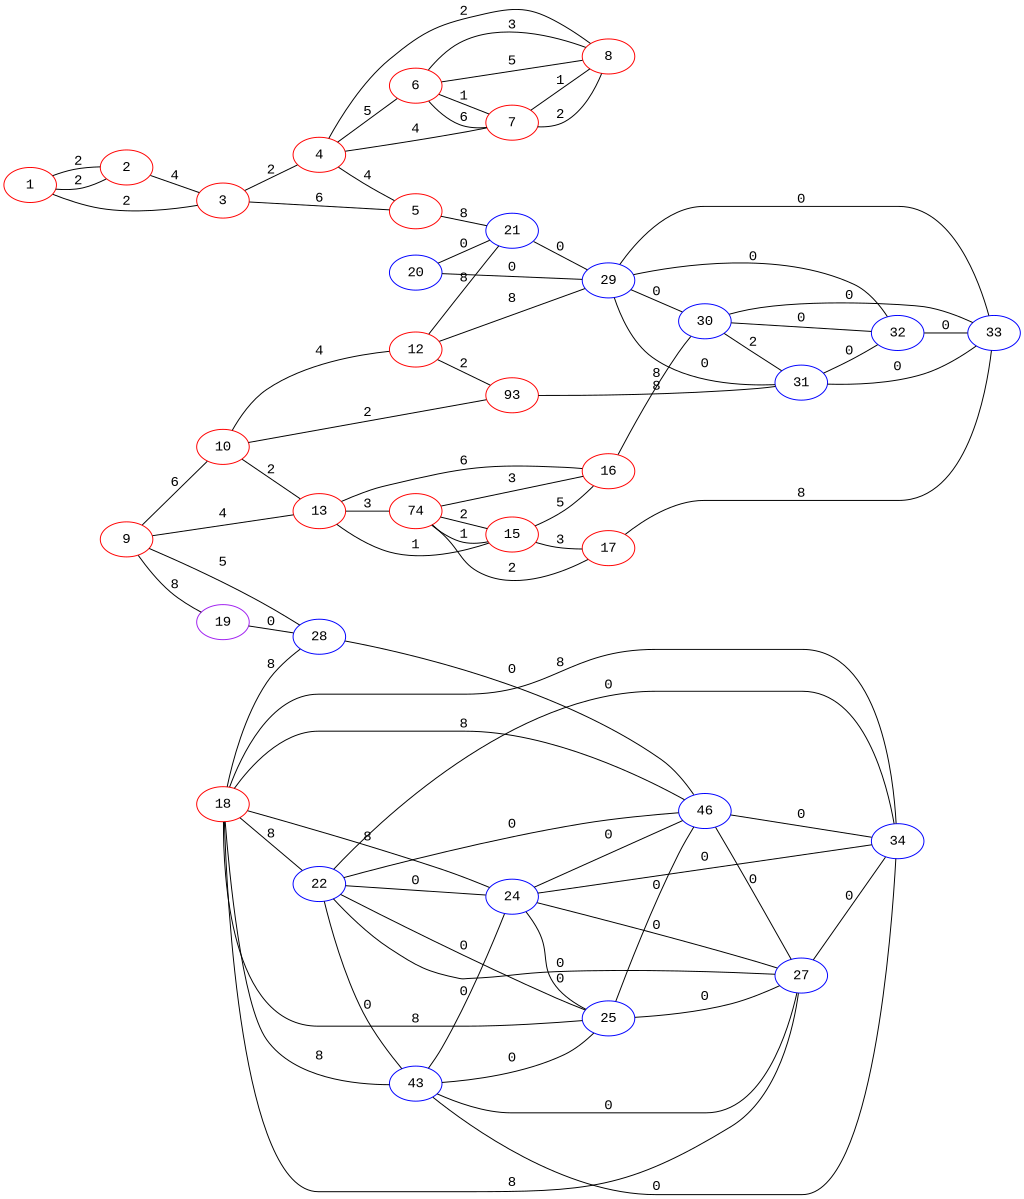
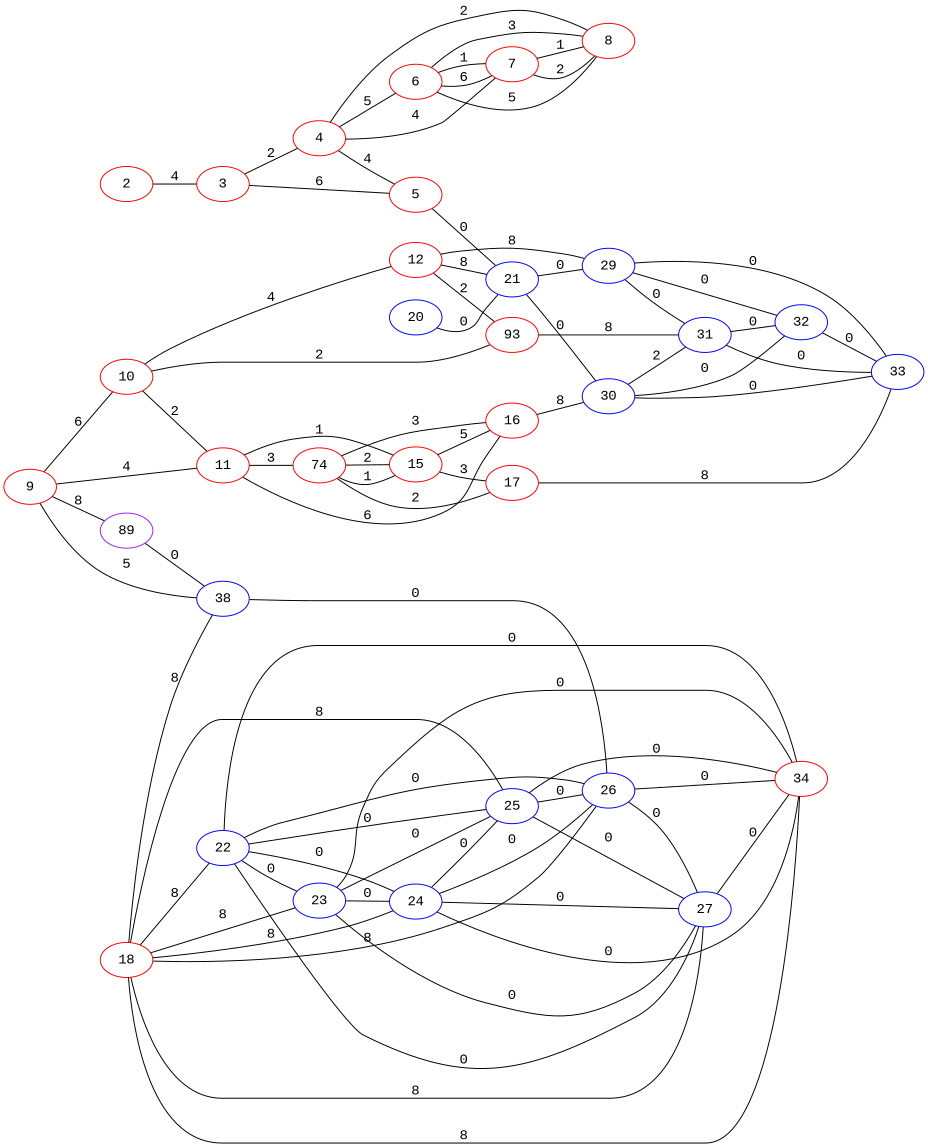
(30, 185) -> none
(464, 214) -> (464, 227)
(512, 277) -> none
(657, 301) -> (565, 342)
(319, 511) -> (223, 465)
(223, 622) -> (127, 531)
(319, 637) -> (223, 599)
none -> (650, 756)
(705, 811) -> (609, 791)
(898, 841) -> (801, 779)
(416, 1084) -> (319, 901)
